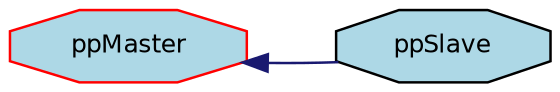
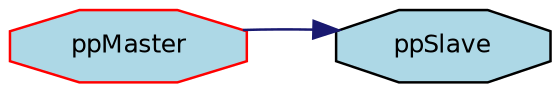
(303, 63) -> (278, 29)
